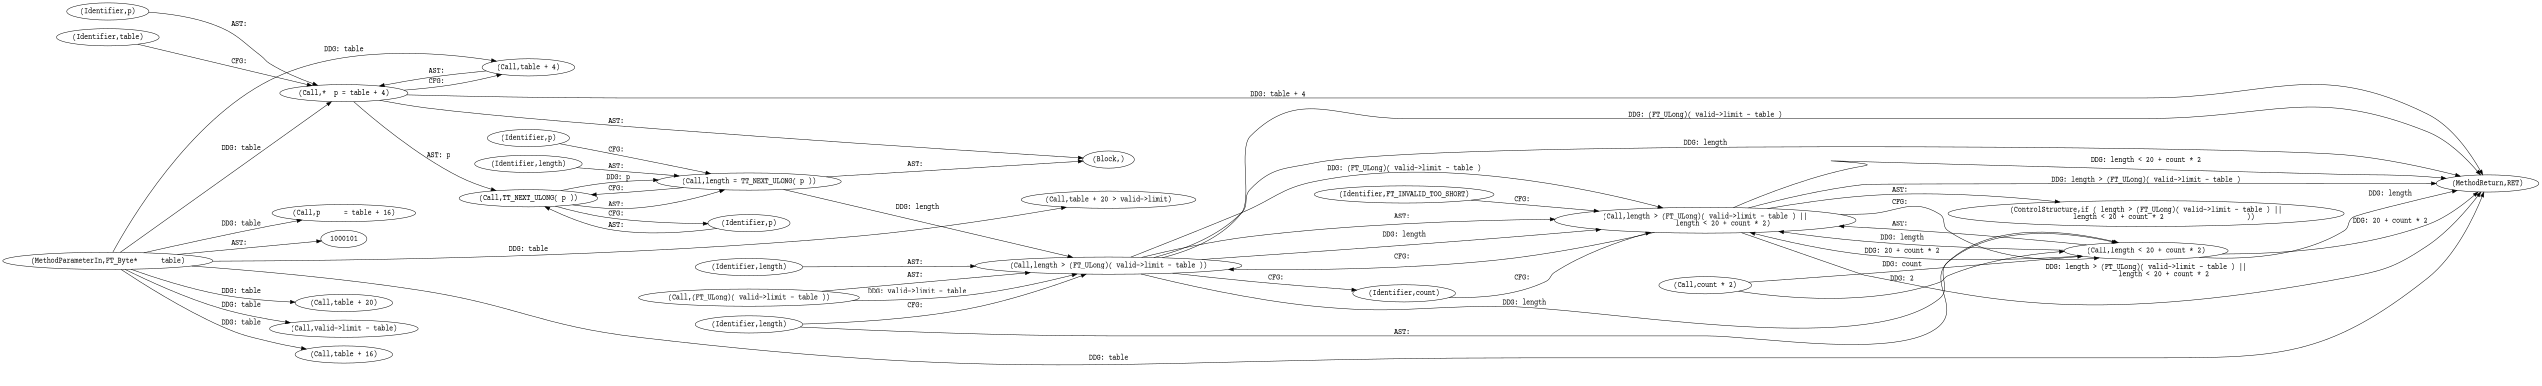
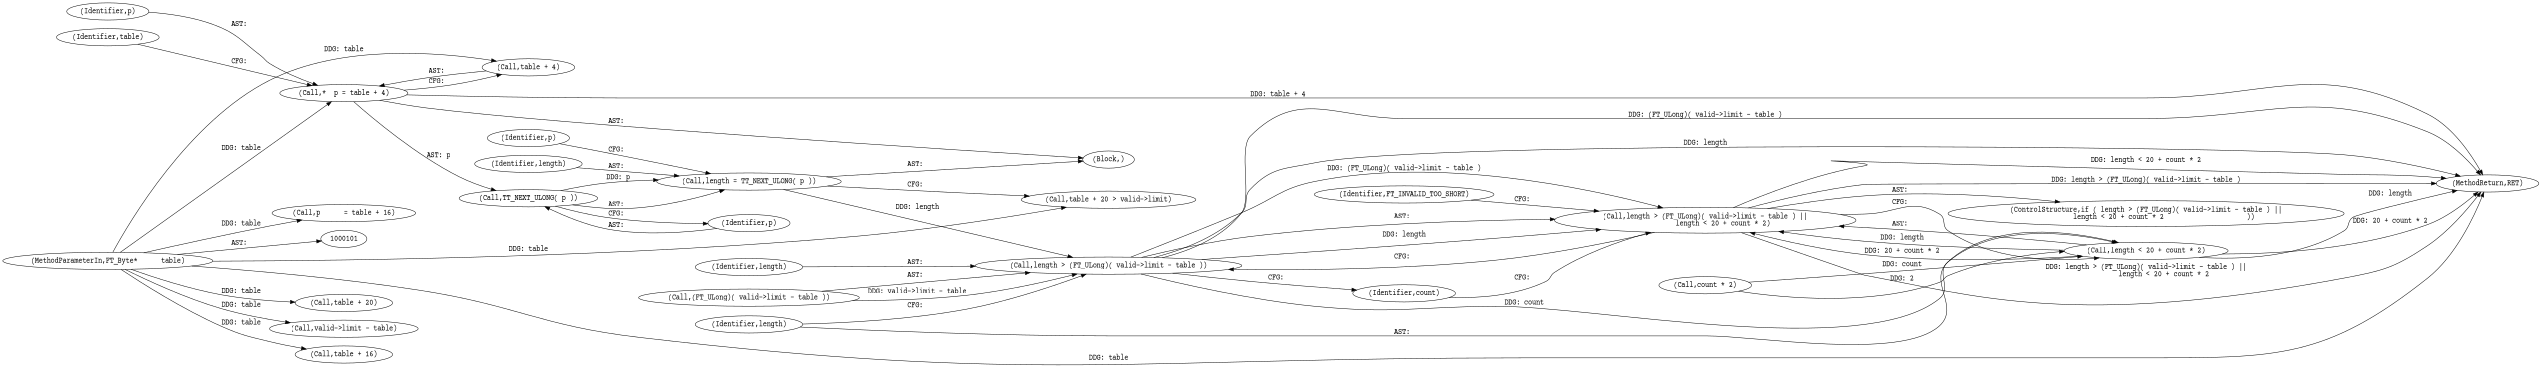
(640, 191) -> (926, 191)
(1524, 303) -> (1524, 303)
